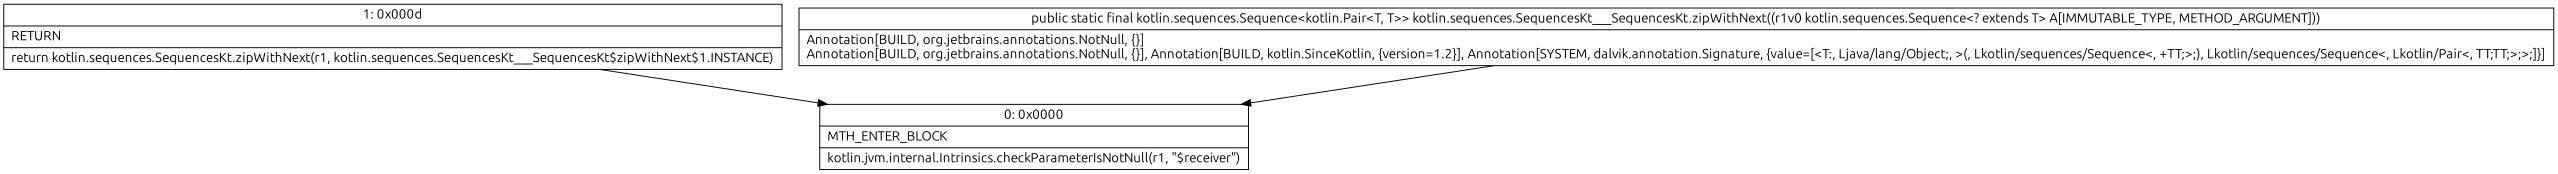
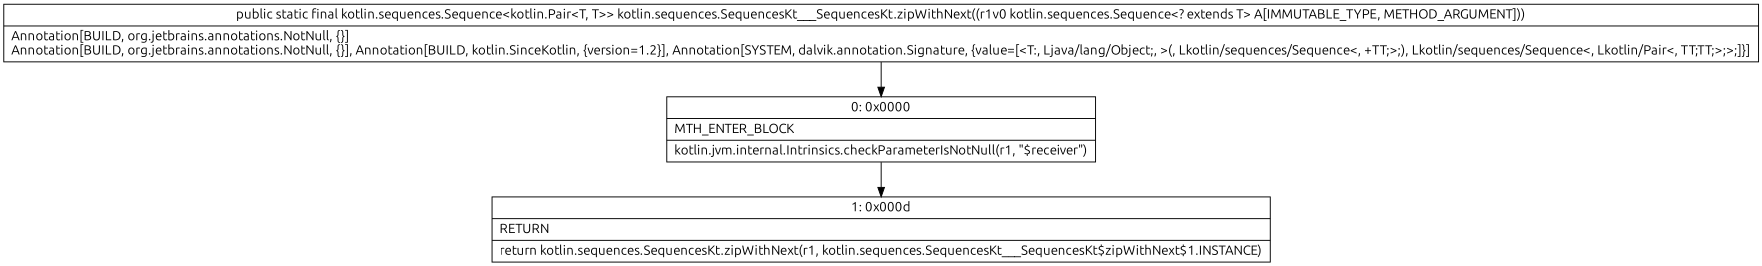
(709, 86) -> (881, 175)
